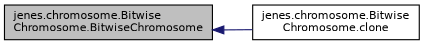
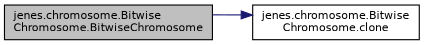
(238, 30) -> (227, 15)
